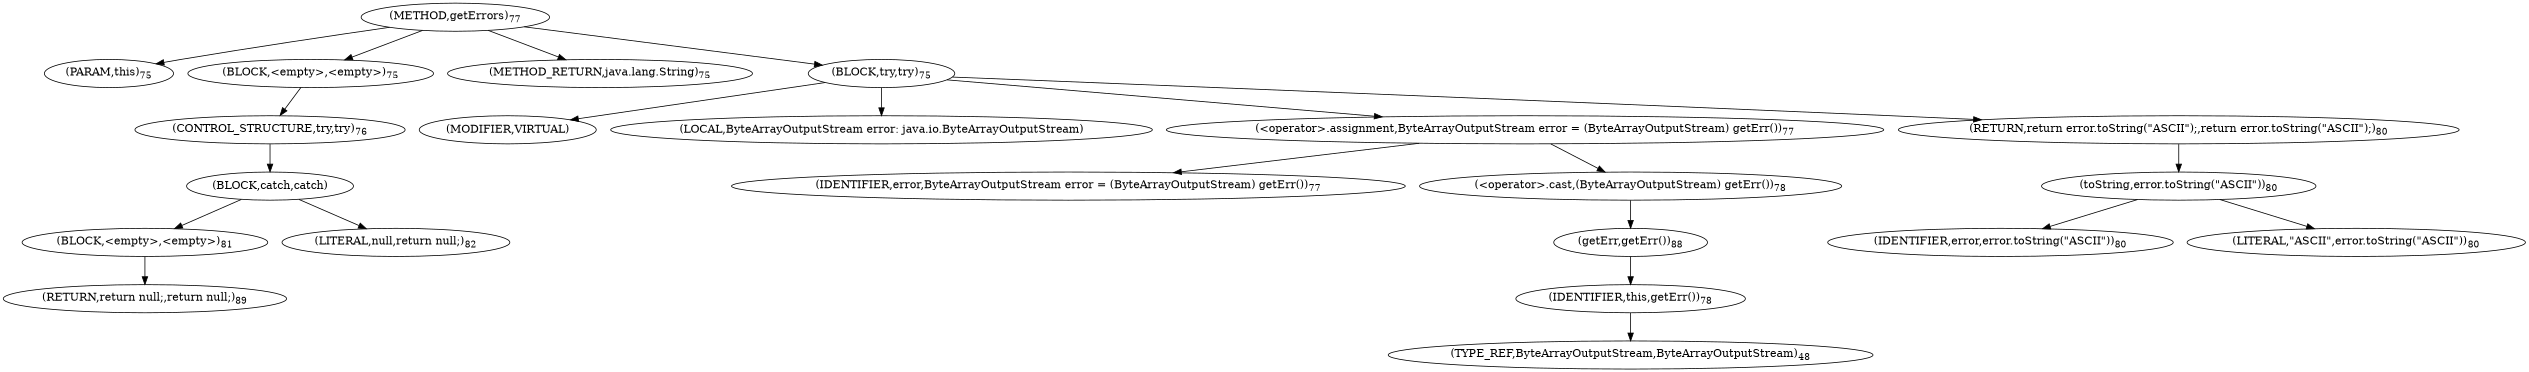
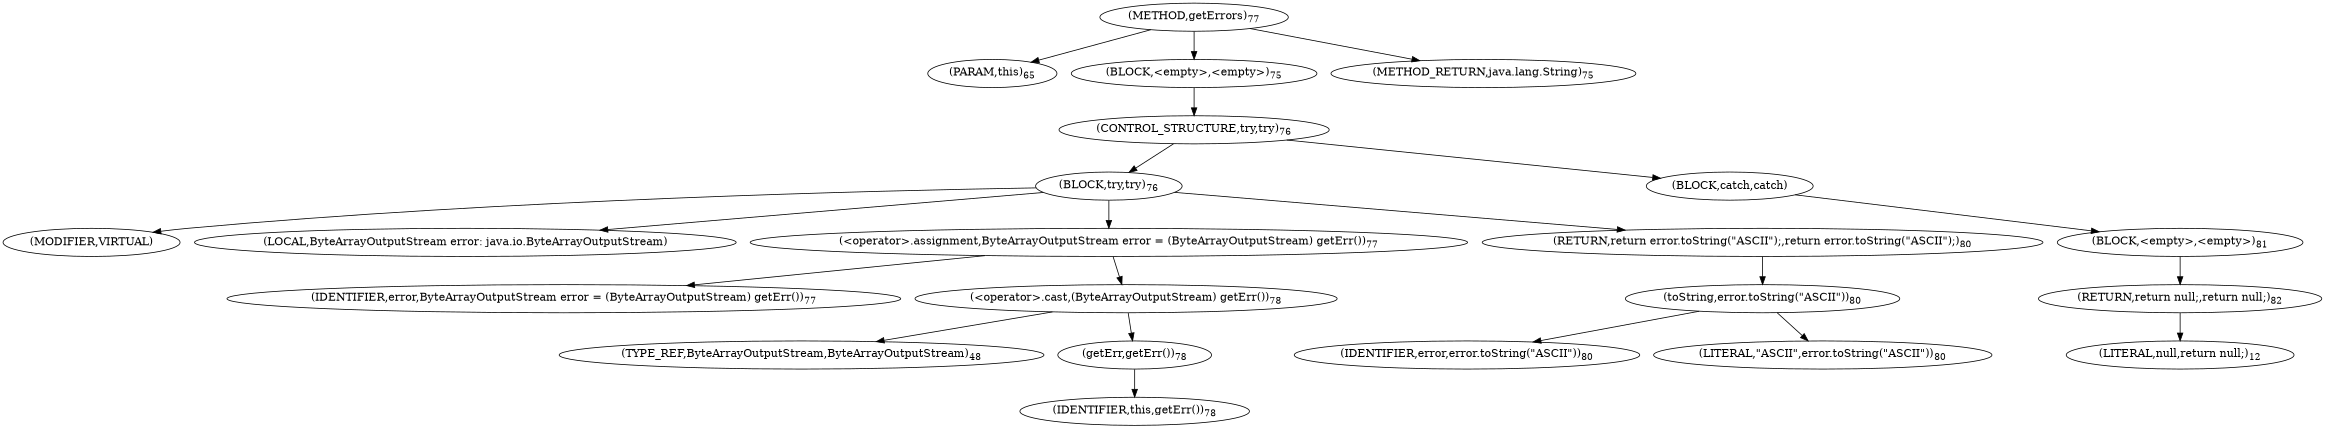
(669, 45) -> (1155, 156)
(146, 72) -> (1030, 72)
(925, 72) -> (1153, 185)
(329, 212) -> (2180, 323)
(471, 241) -> (2255, 354)
(1677, 241) -> (1181, 354)
(241, 298) -> (2277, 298)
(1631, 323) -> (968, 326)
